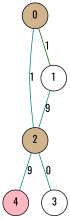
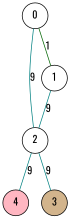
(35, 16) -> (35, 16)
(32, 78) -> (33, 78)
(35, 140) -> (35, 140)
(49, 172) -> (48, 172)
(54, 203) -> (54, 203)
